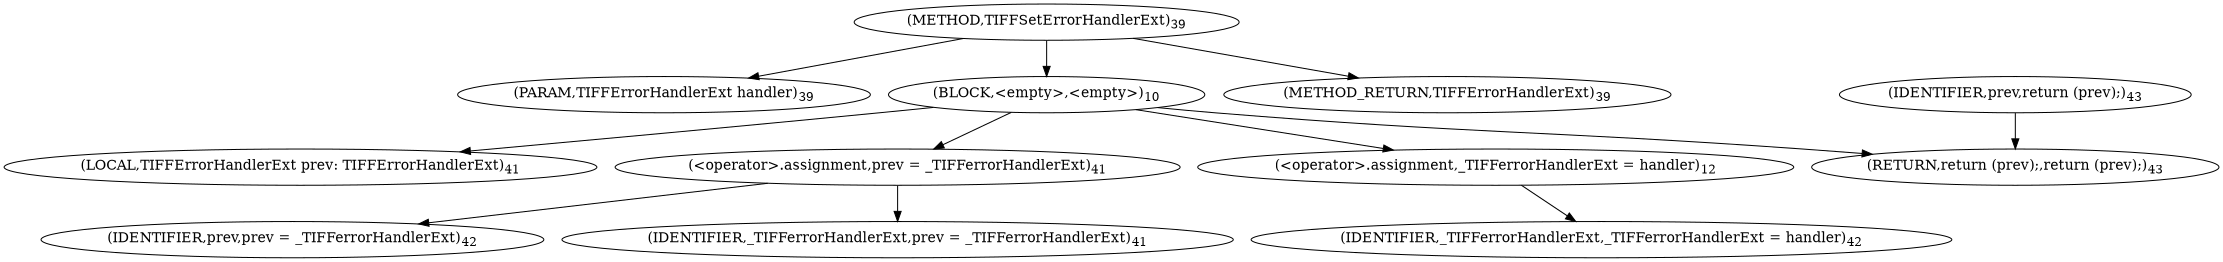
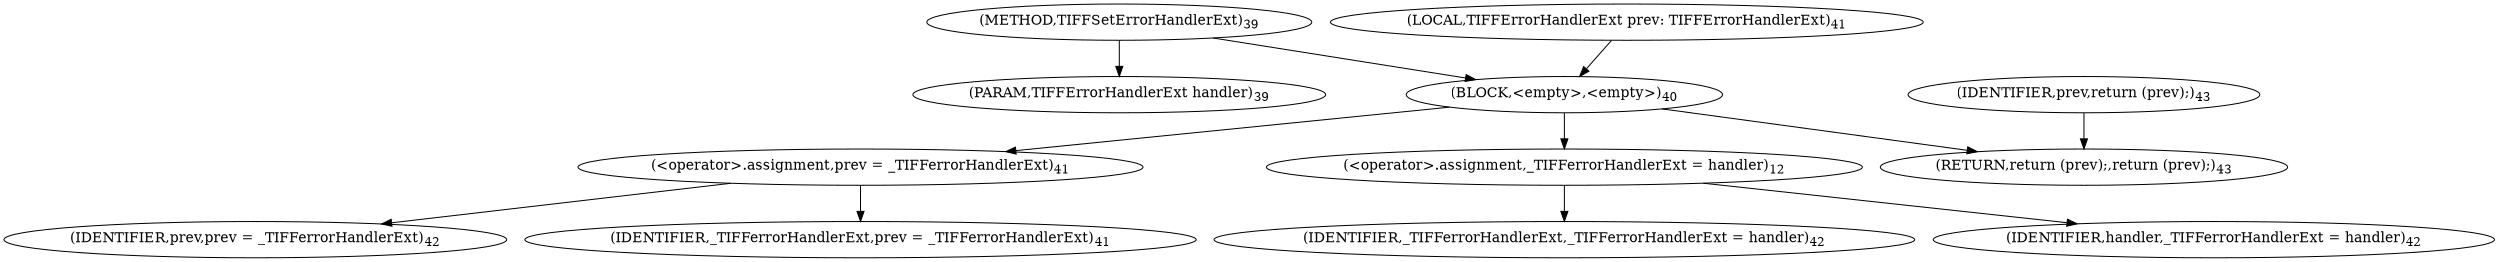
(1152, 93) -> (1670, 93)
(1447, 95) -> none
(702, 130) -> (1599, 55)
none -> (2214, 240)
